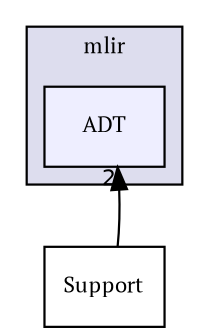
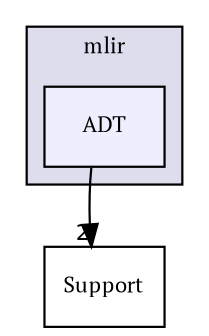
(119, 218) -> (90, 199)
